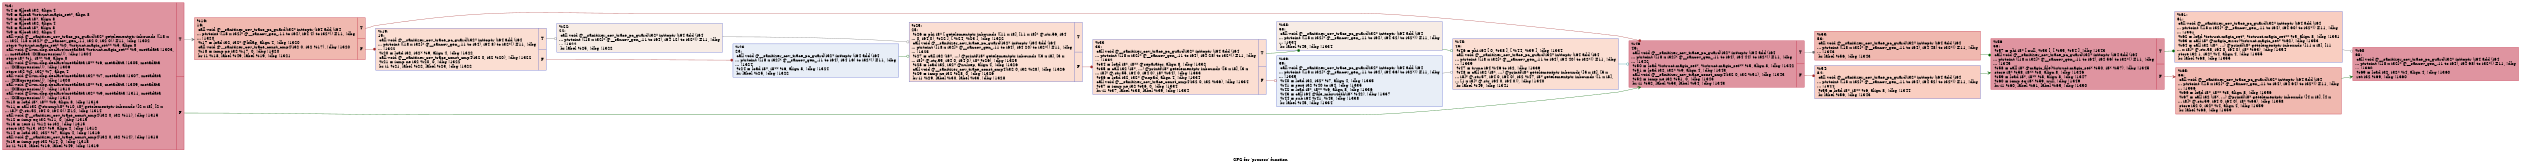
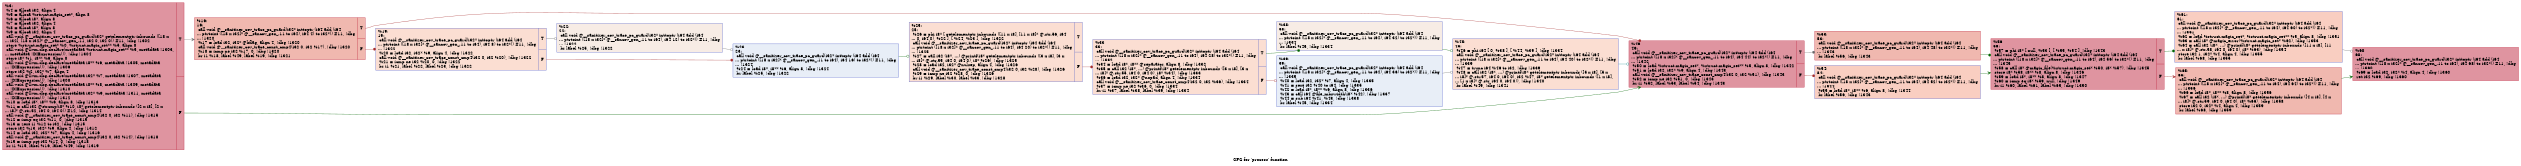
(815, 38) -> (727, 49)
